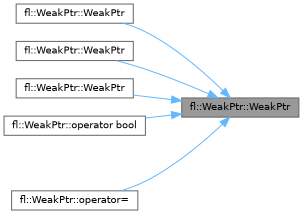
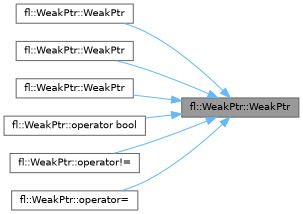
none -> (75, 163)
